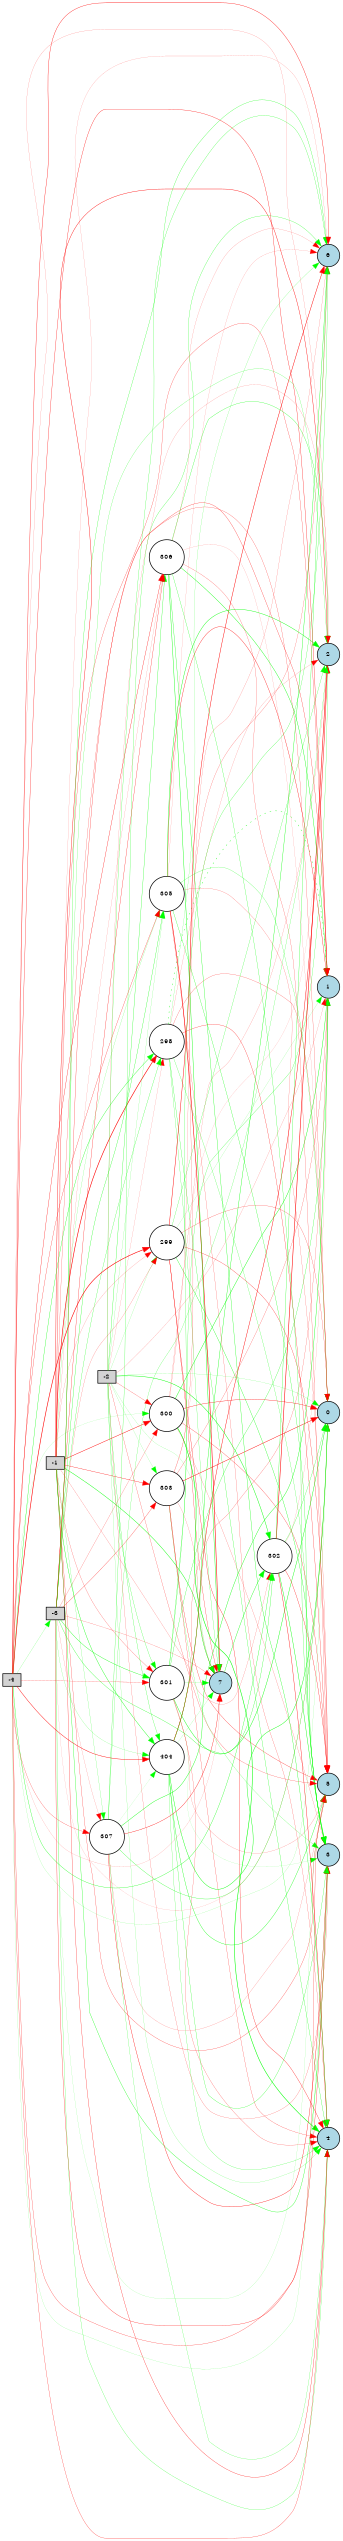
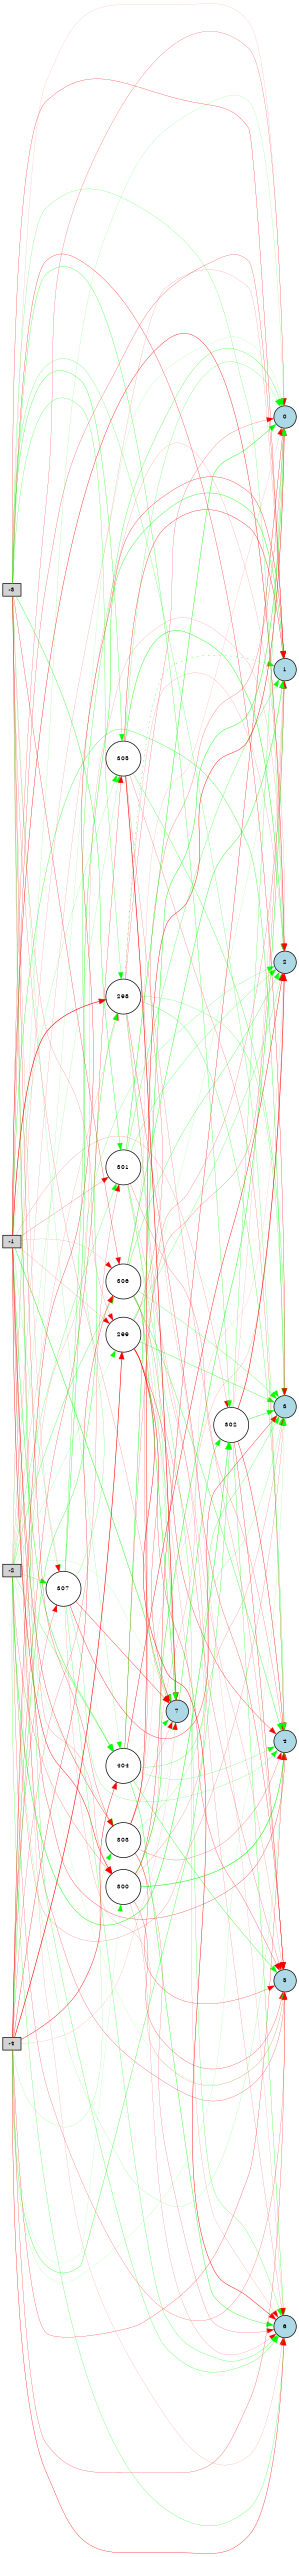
(194, 632) -> (211, 1758)
none -> (31, 1577)
(32, 1650) -> (102, 2041)
